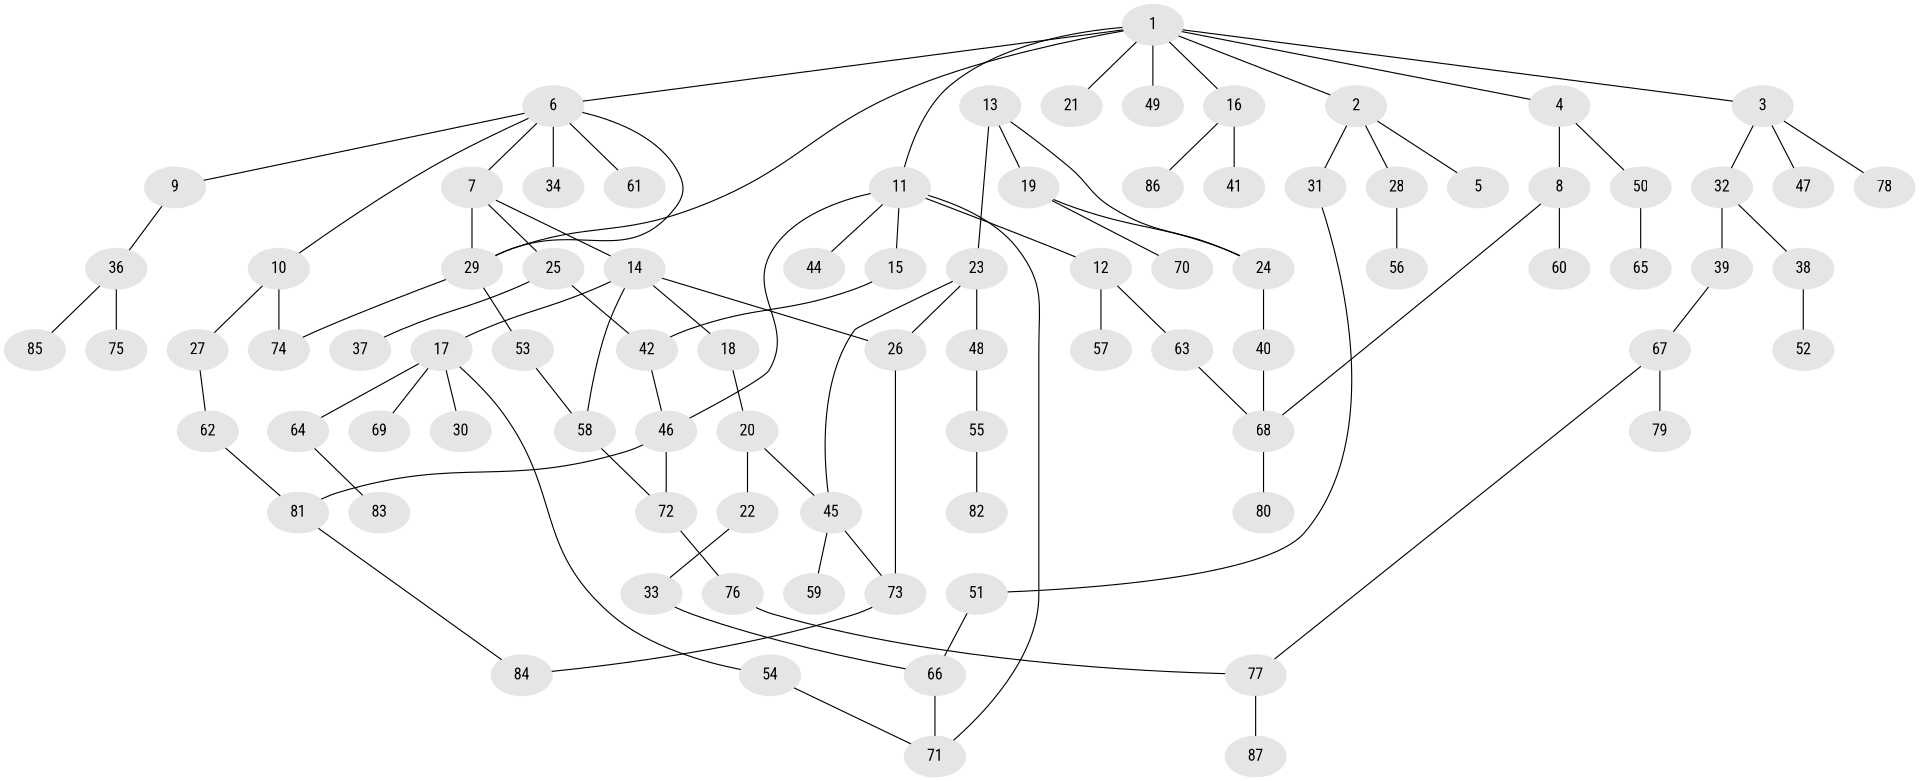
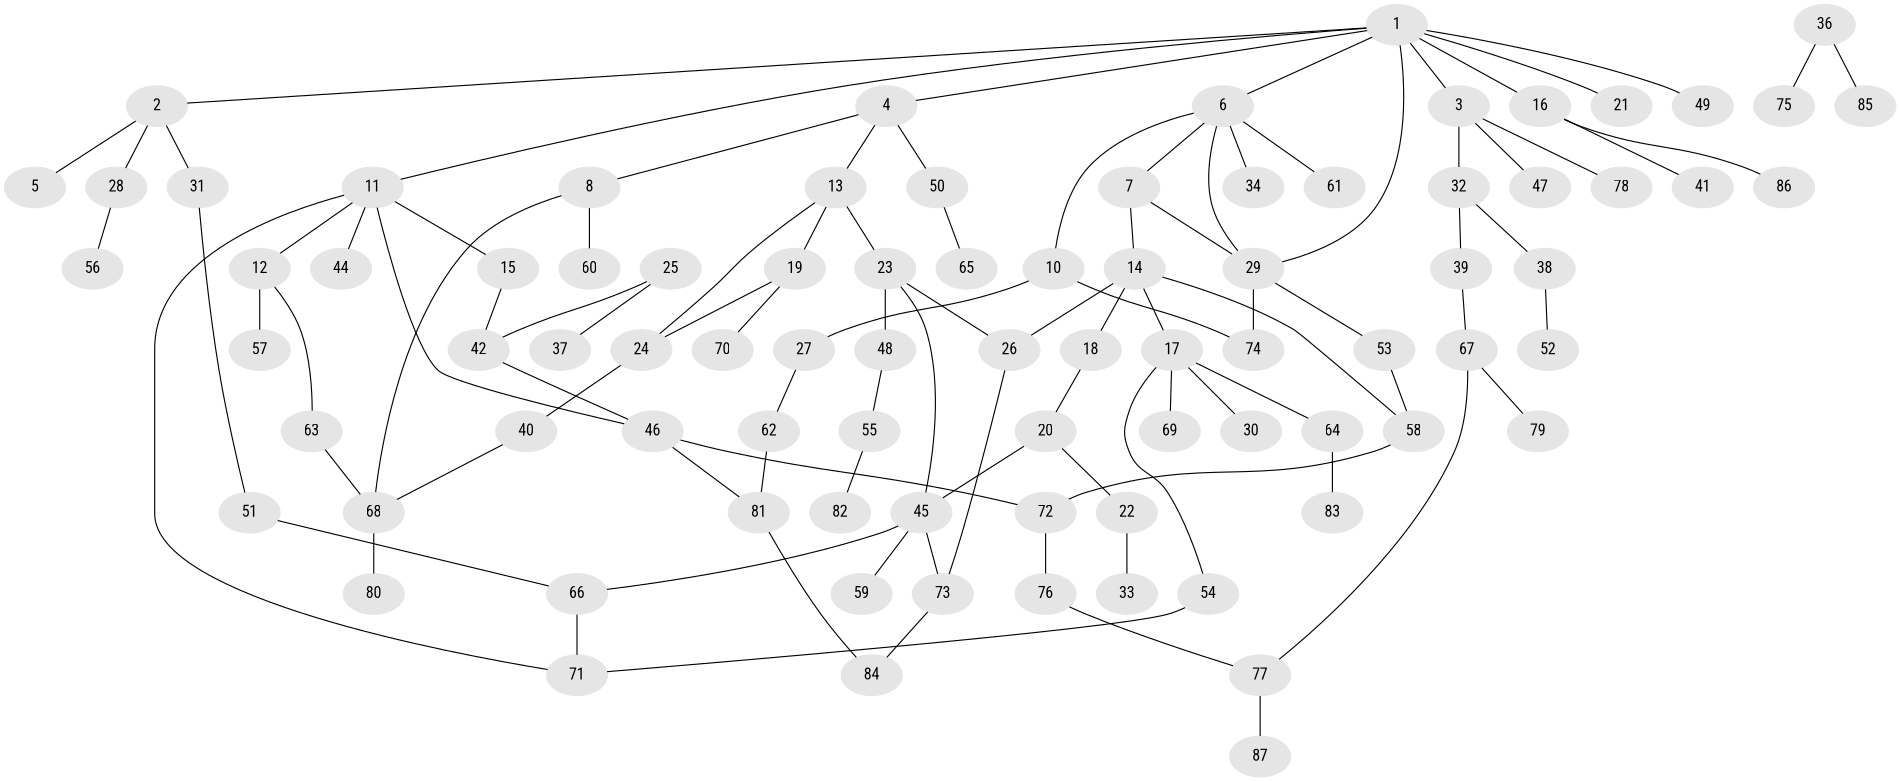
none -> (861, 147)
(175, 187) -> none
(513, 228) -> none
(789, 643) -> (754, 565)
